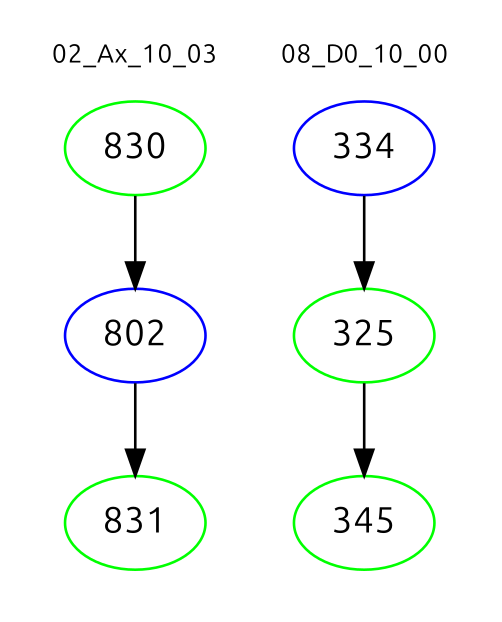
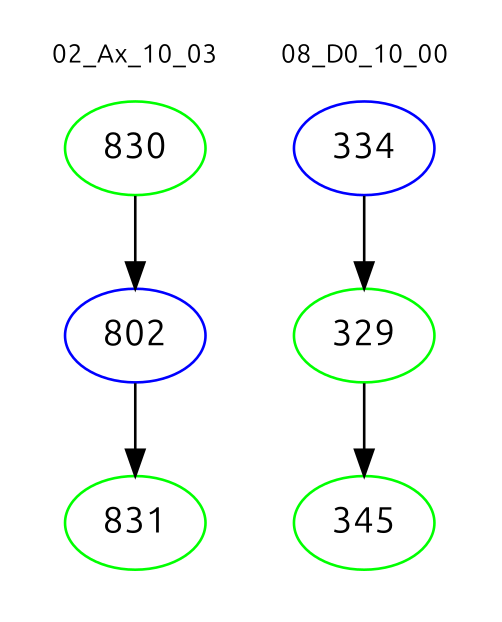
(364, 336) -> (364, 336)
